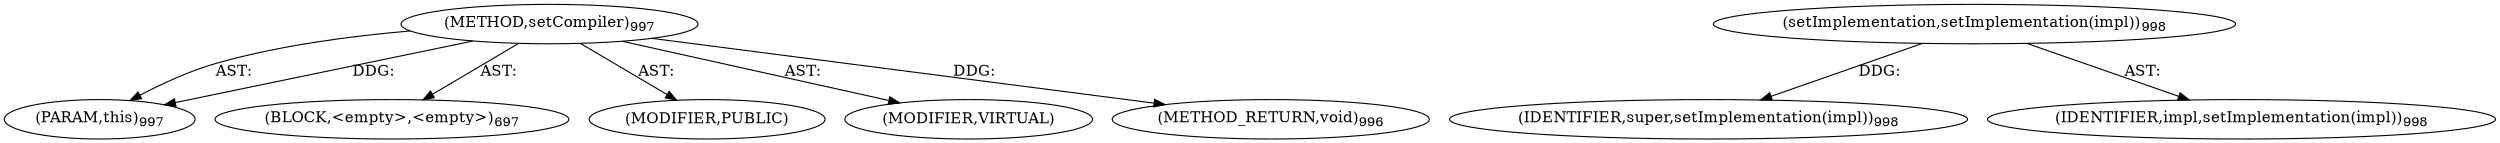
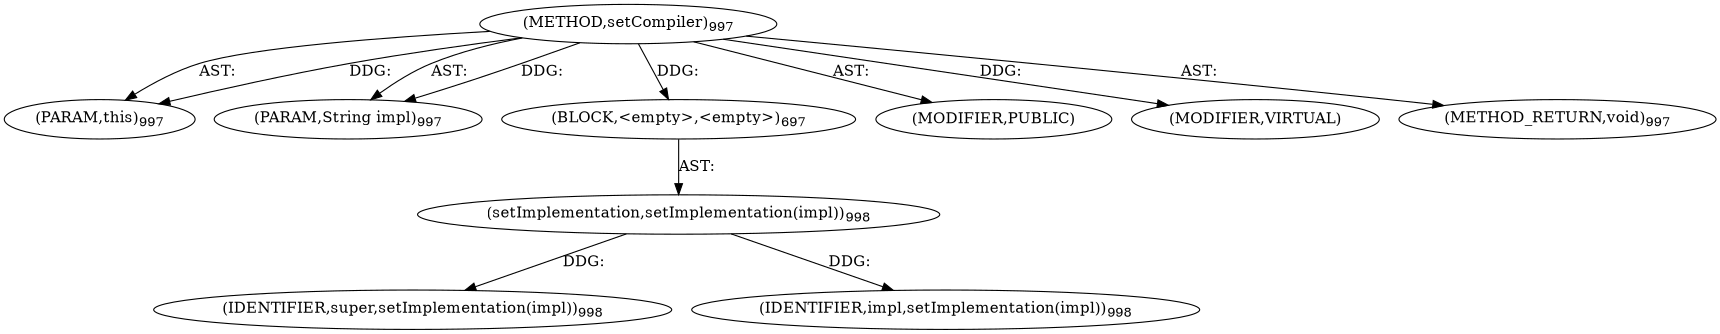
(501, 72) -> (680, 72)
(806, 72) -> (1003, 72)
(977, 72) -> (1202, 72)
(2145, 72) -> (852, 262)
(1371, 118) -> (1658, 118)
none -> (348, 119)
none -> (679, 161)
